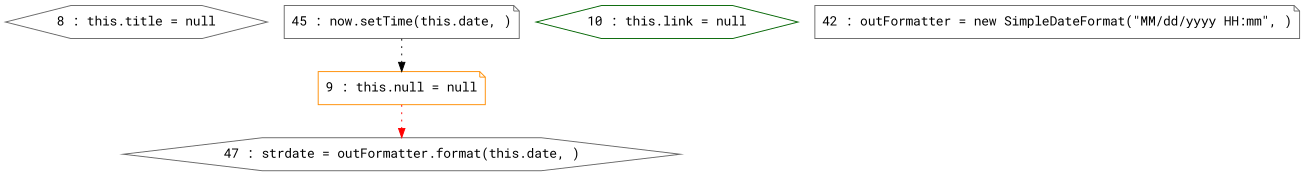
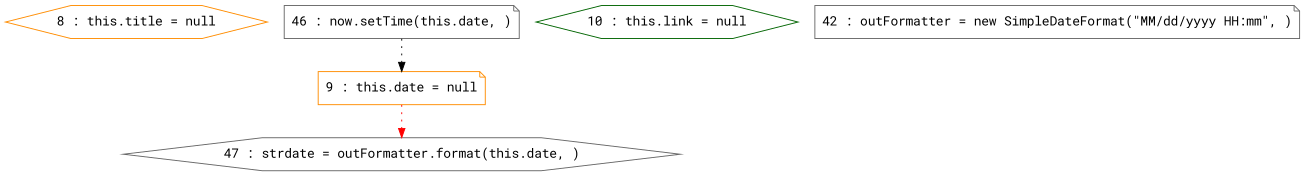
(136, 22) -> (136, 22)
(402, 22) -> (402, 22)
(402, 88) -> (402, 88)
